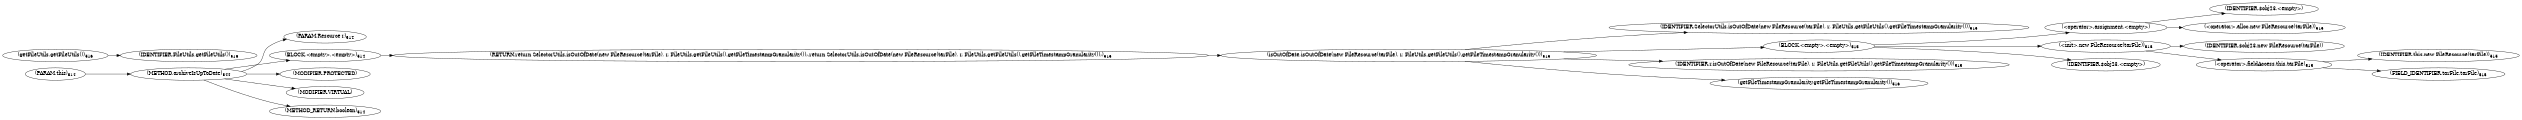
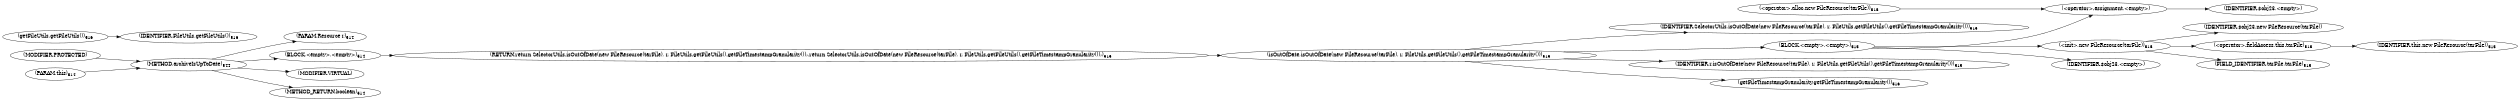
(2173, 28) -> (1971, 9)
(2350, 69) -> (2182, 55)
(261, 74) -> (116, 60)
